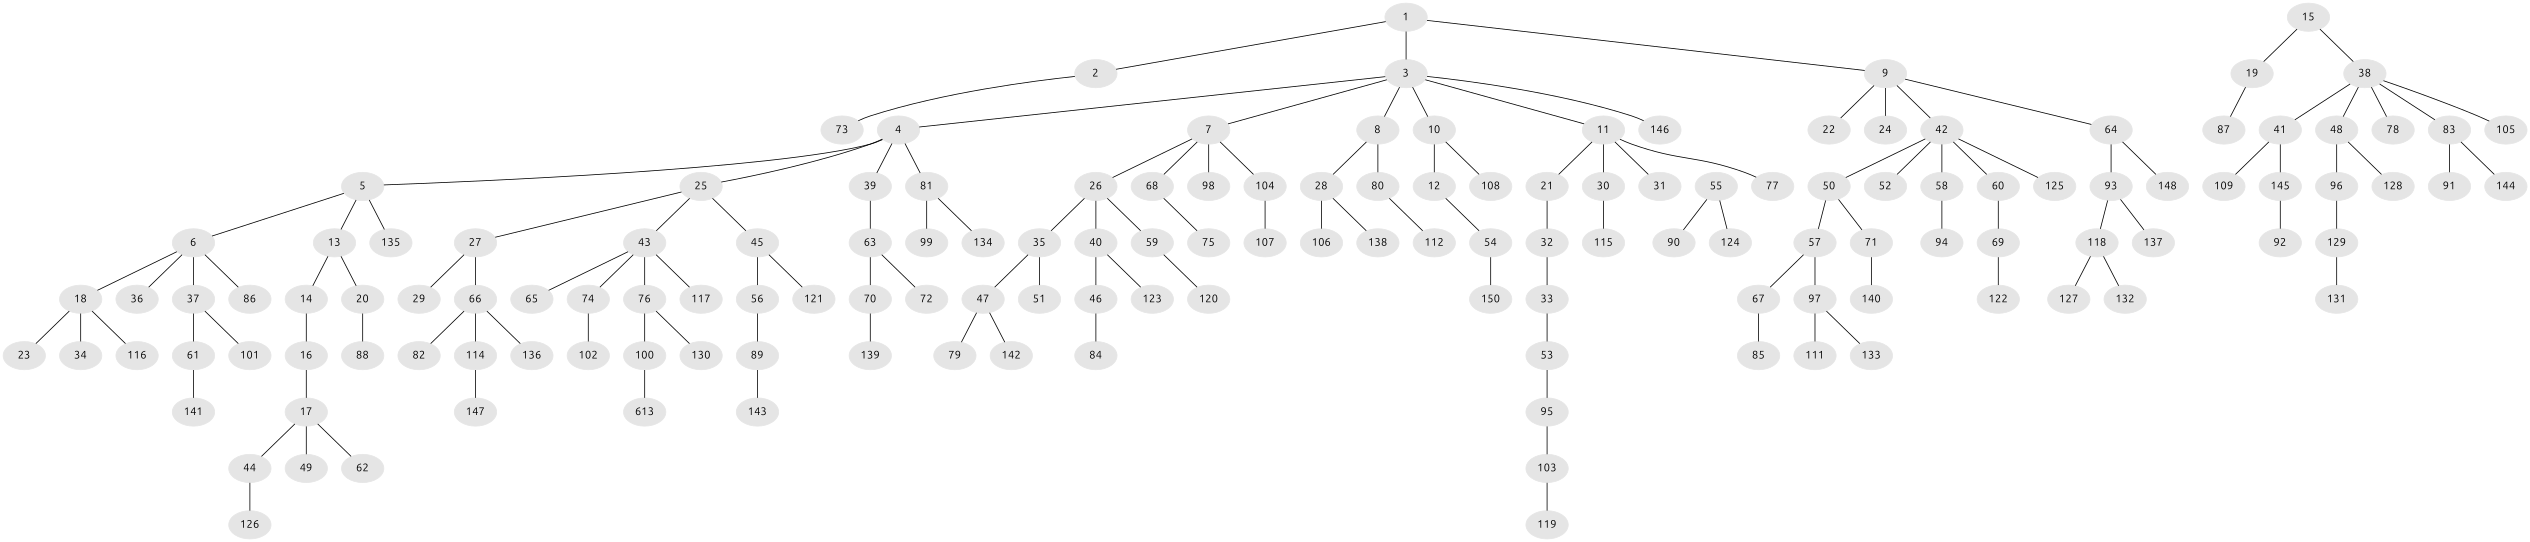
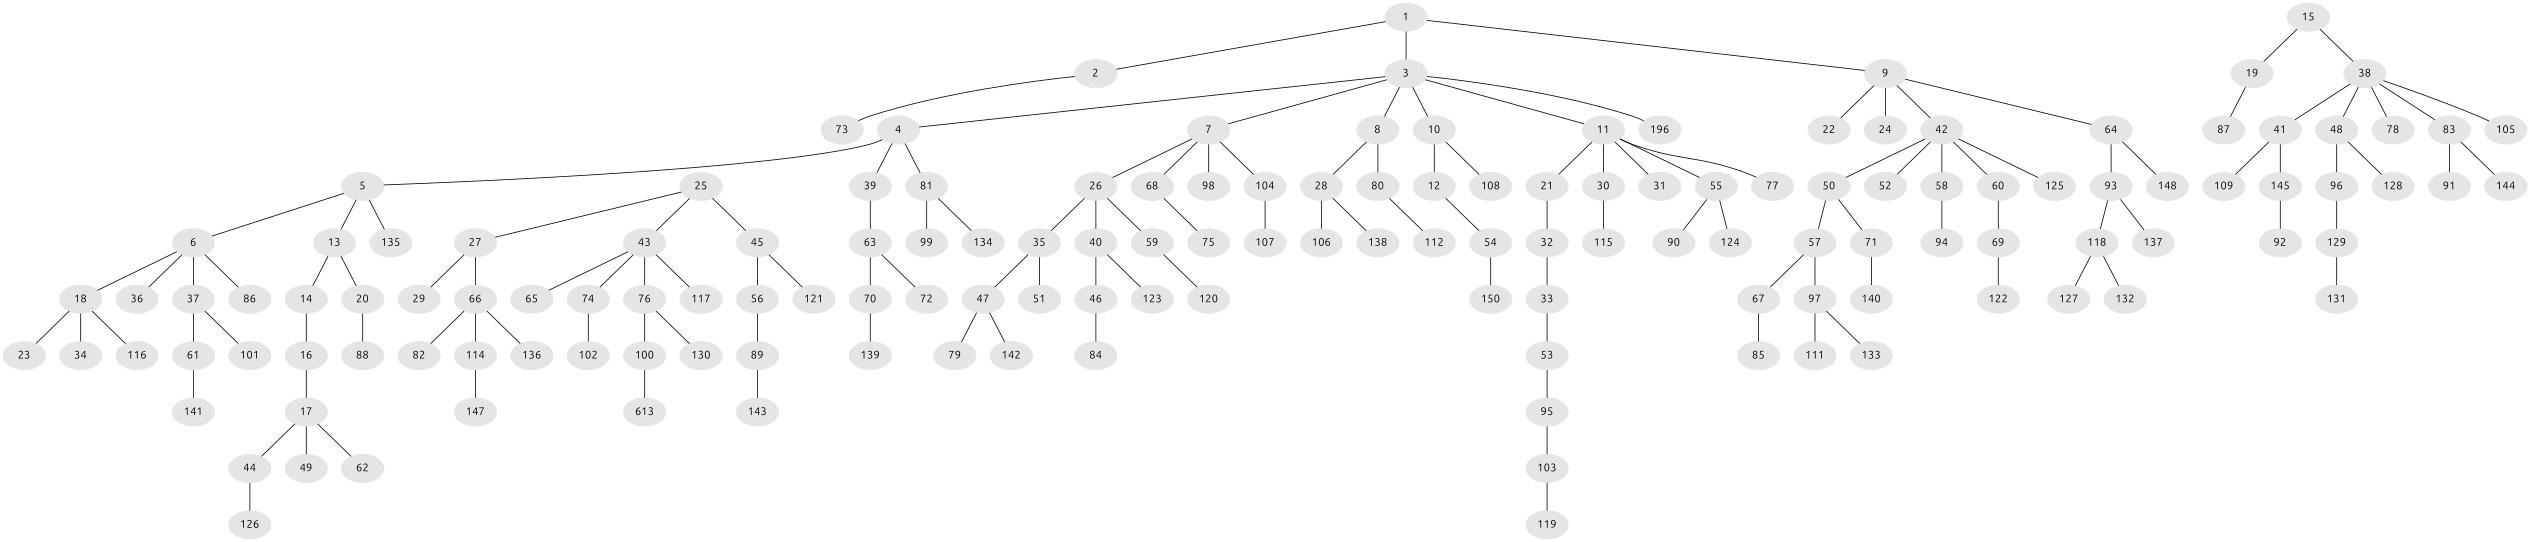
(1660, 130) -> (1660, 130)
none -> (1660, 158)
(803, 164) -> none
